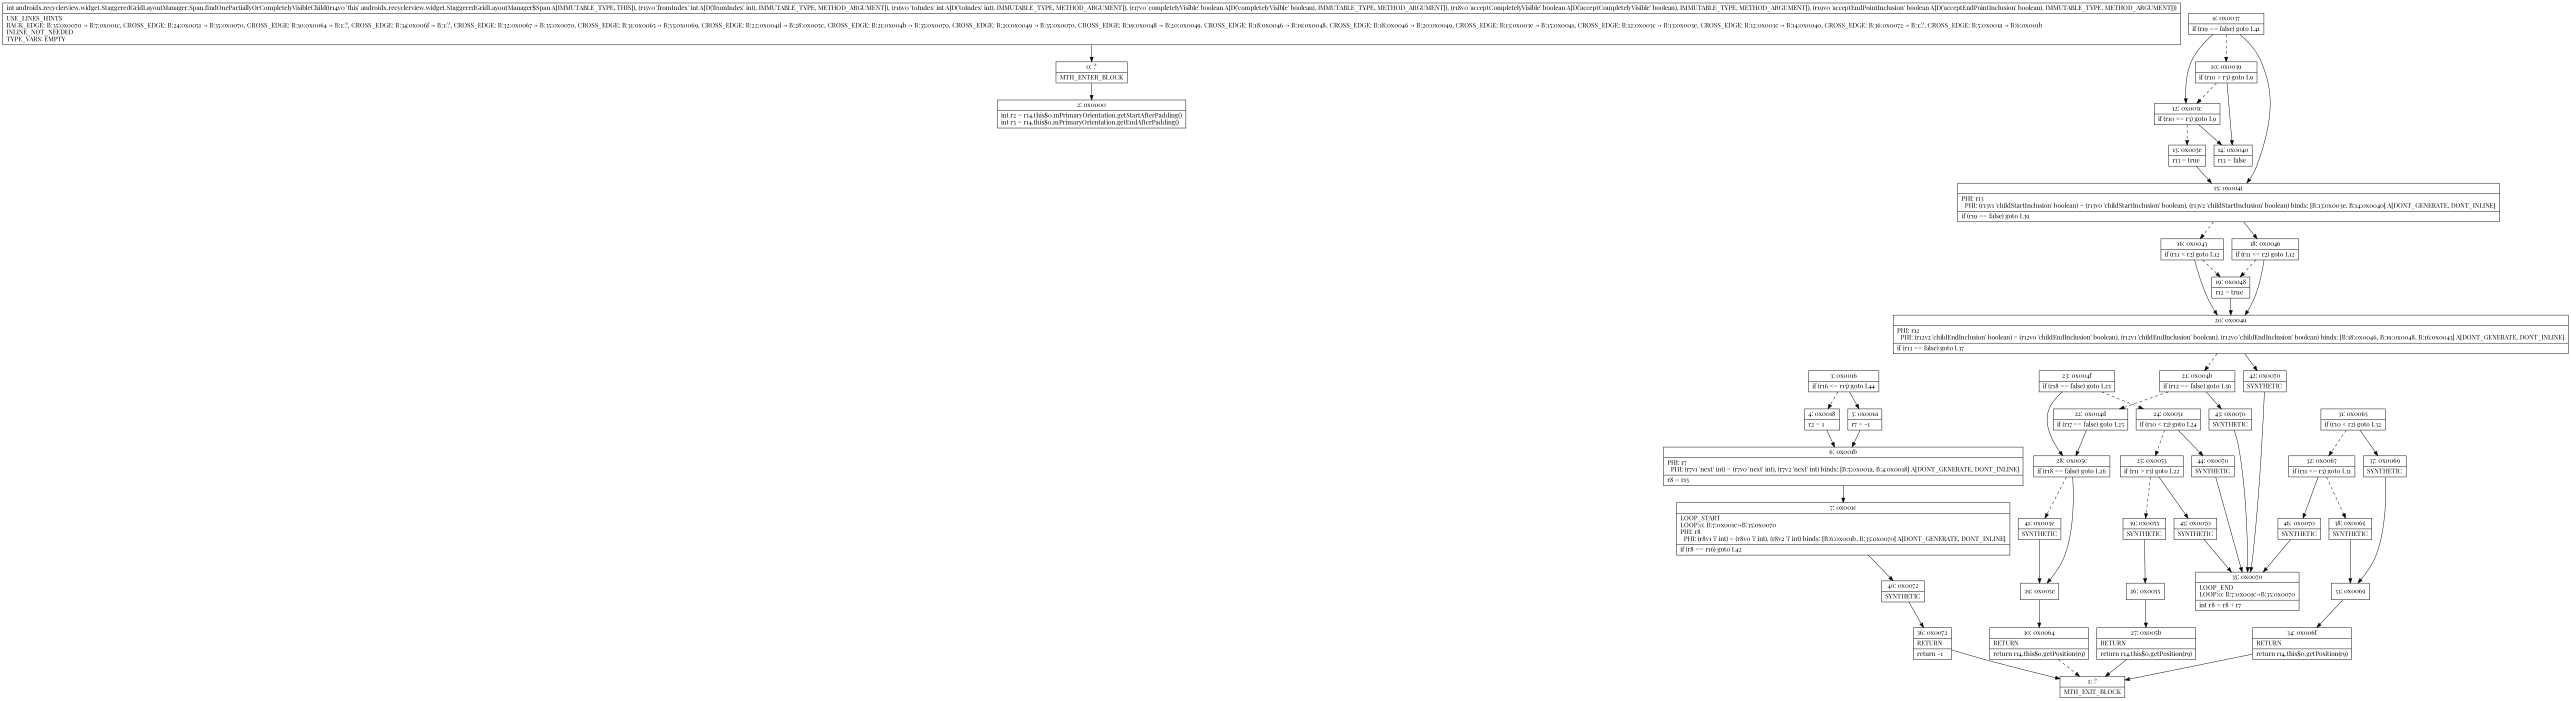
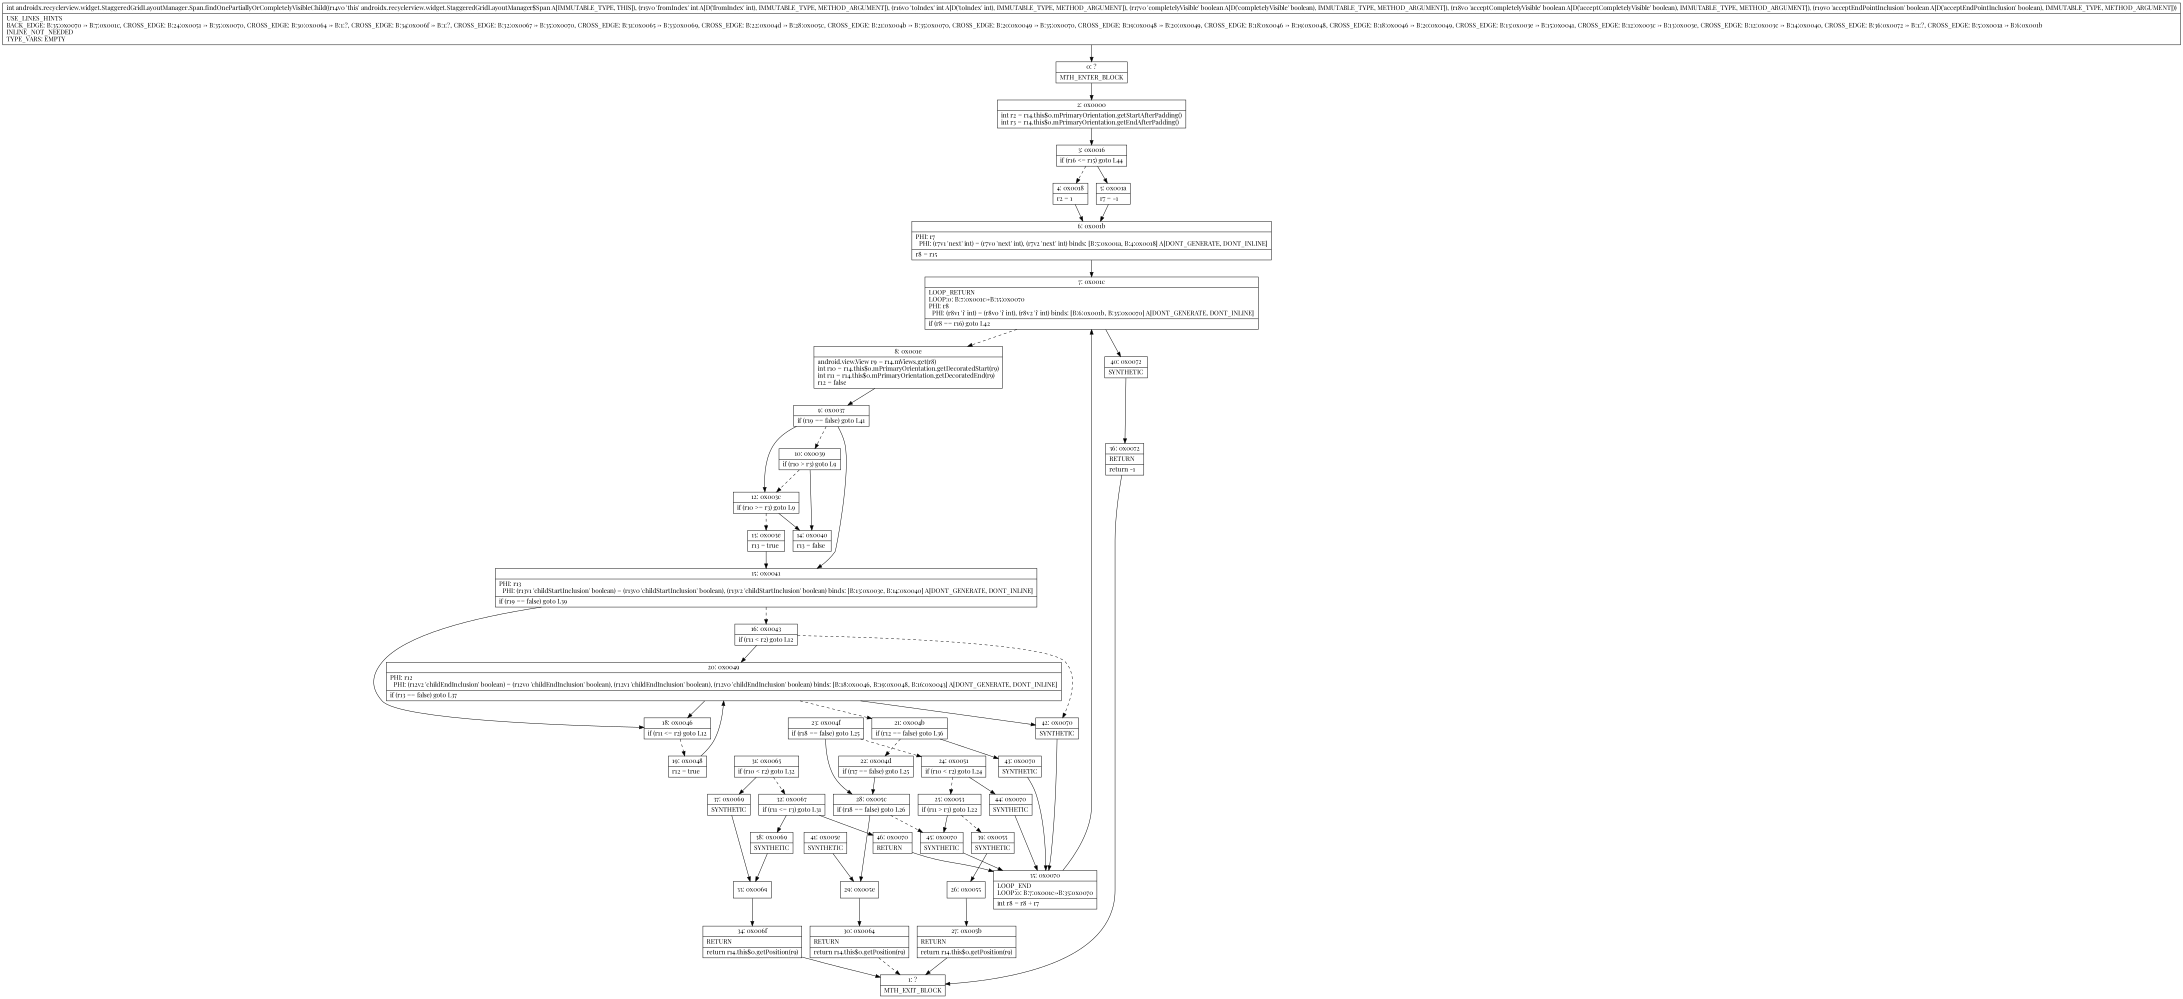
none -> (1092, 134)
(2210, 267) -> (960, 643)
(2258, 286) -> (698, 708)
none -> (908, 367)
(2335, 495) -> (783, 822)
(2057, 496) -> (905, 823)
(1701, 518) -> (952, 293)
(2299, 534) -> (889, 848)
none -> (1092, 606)
